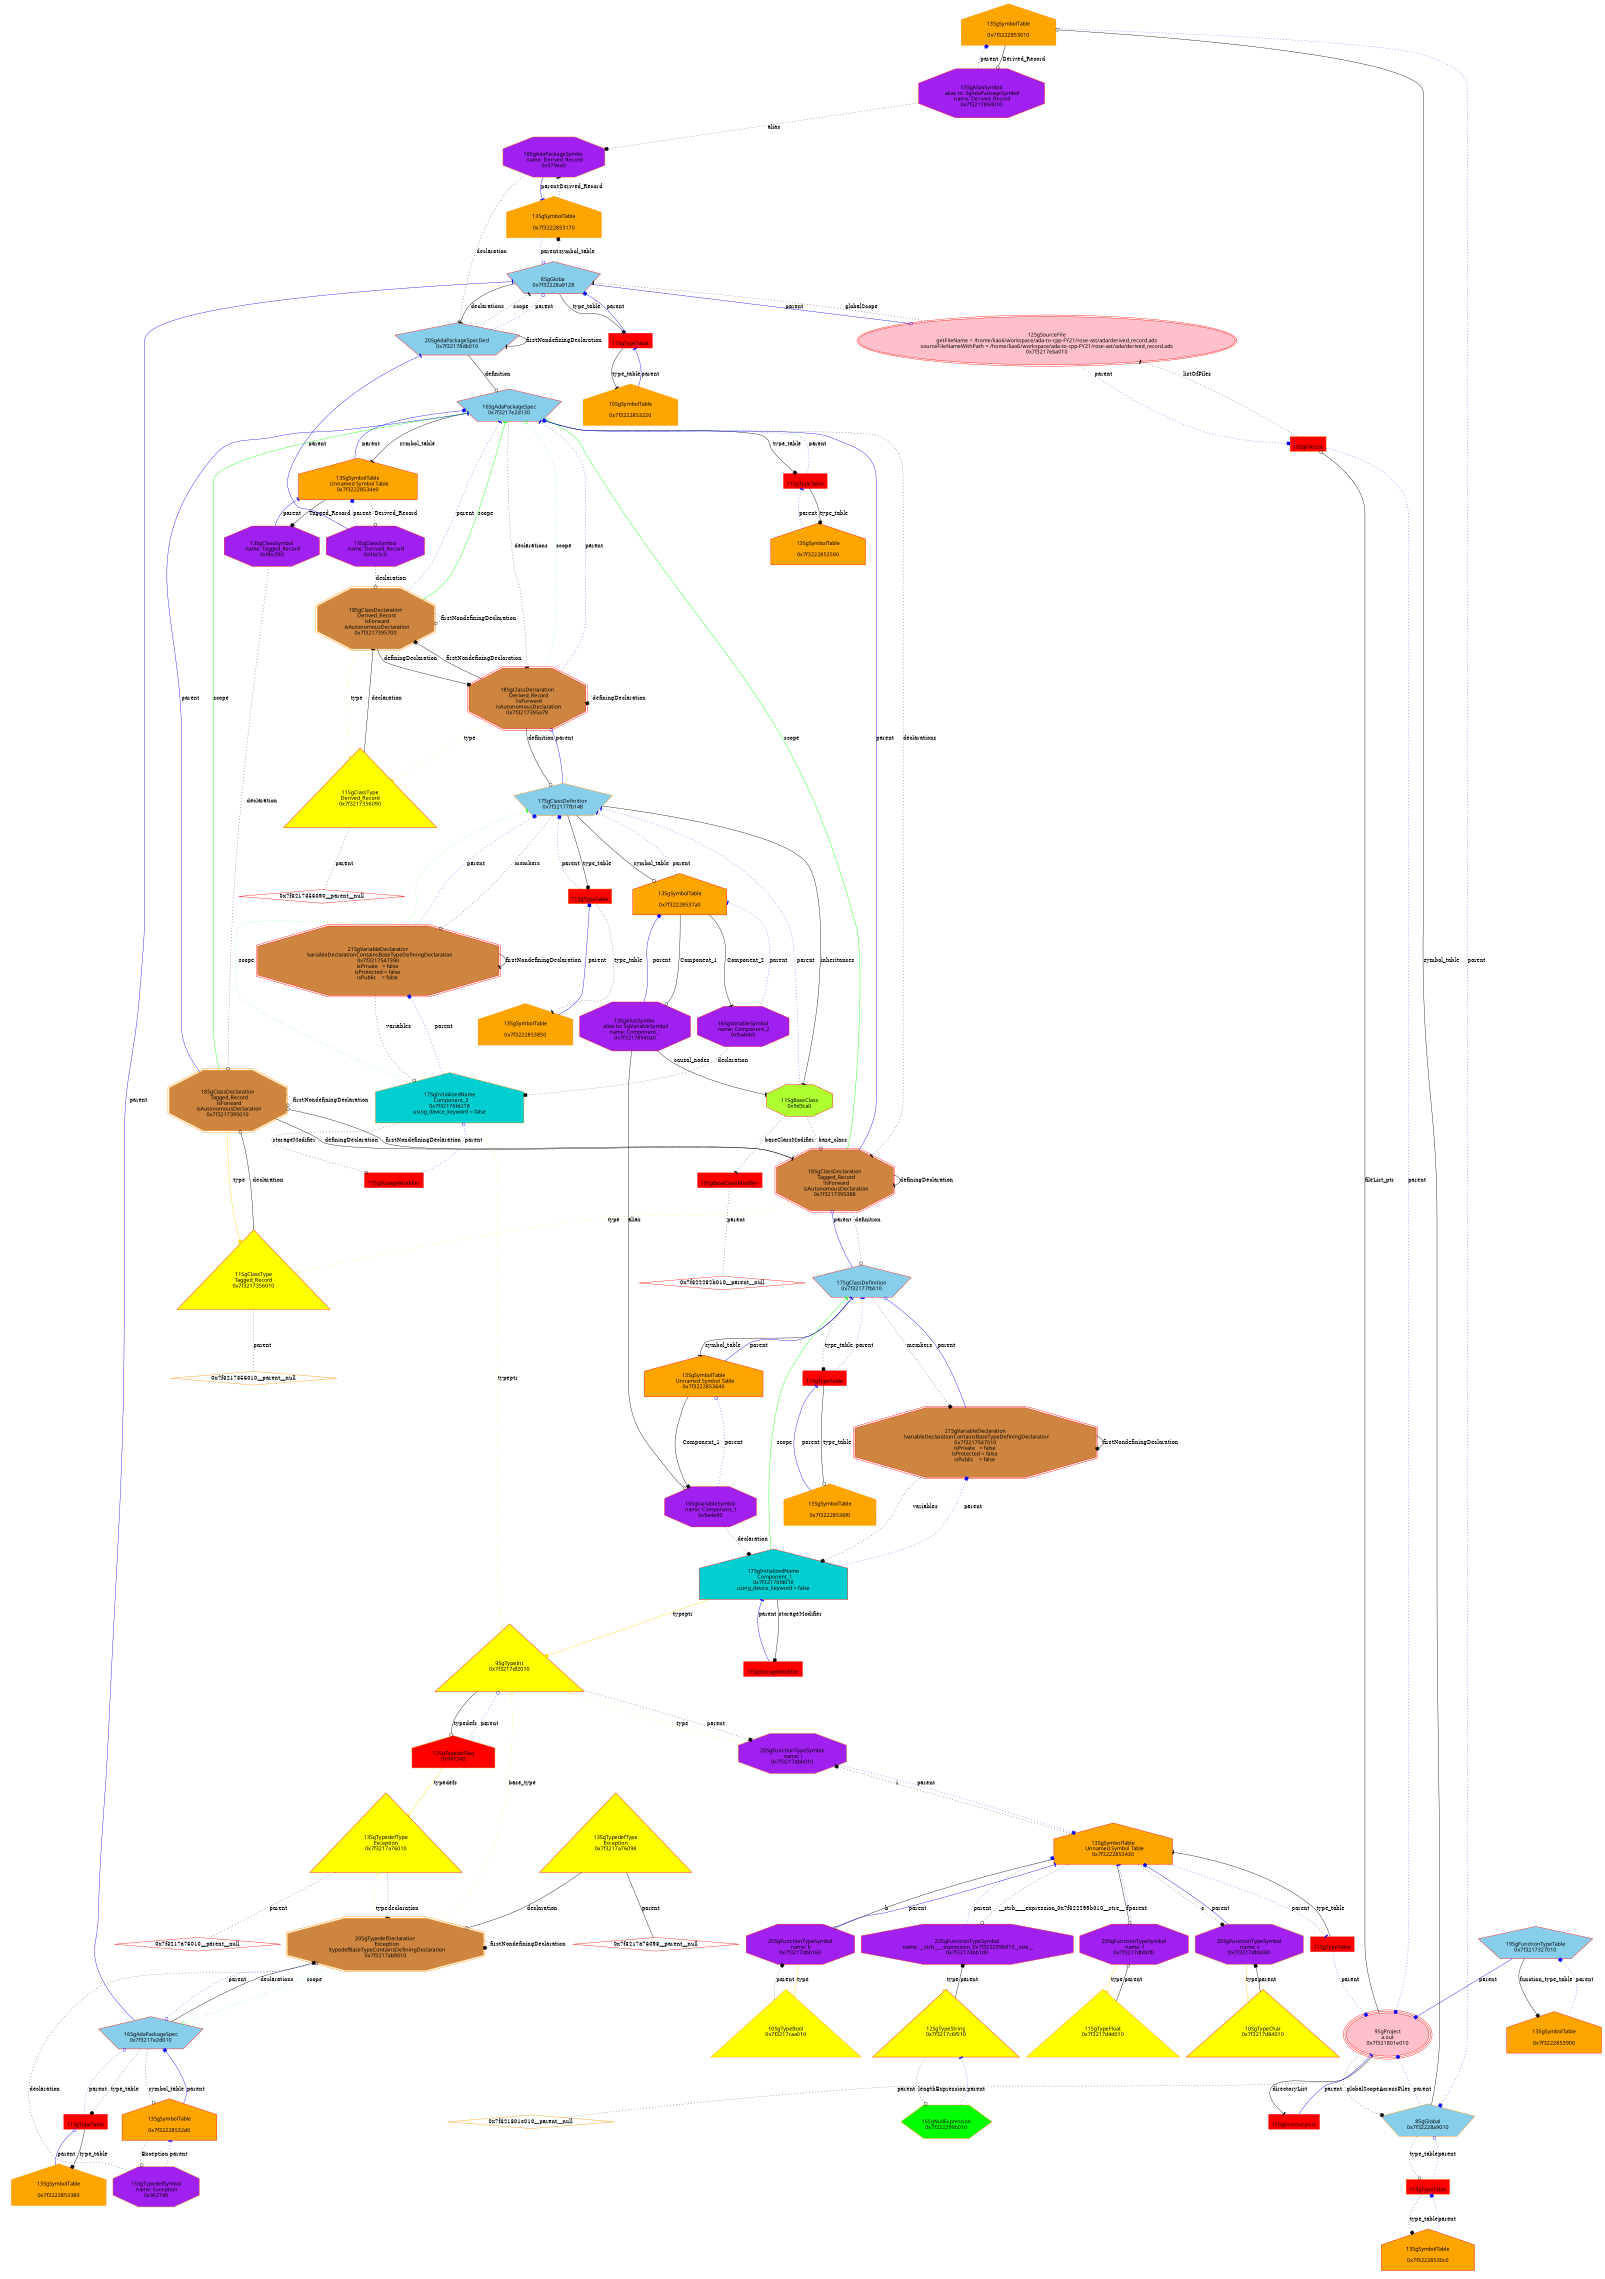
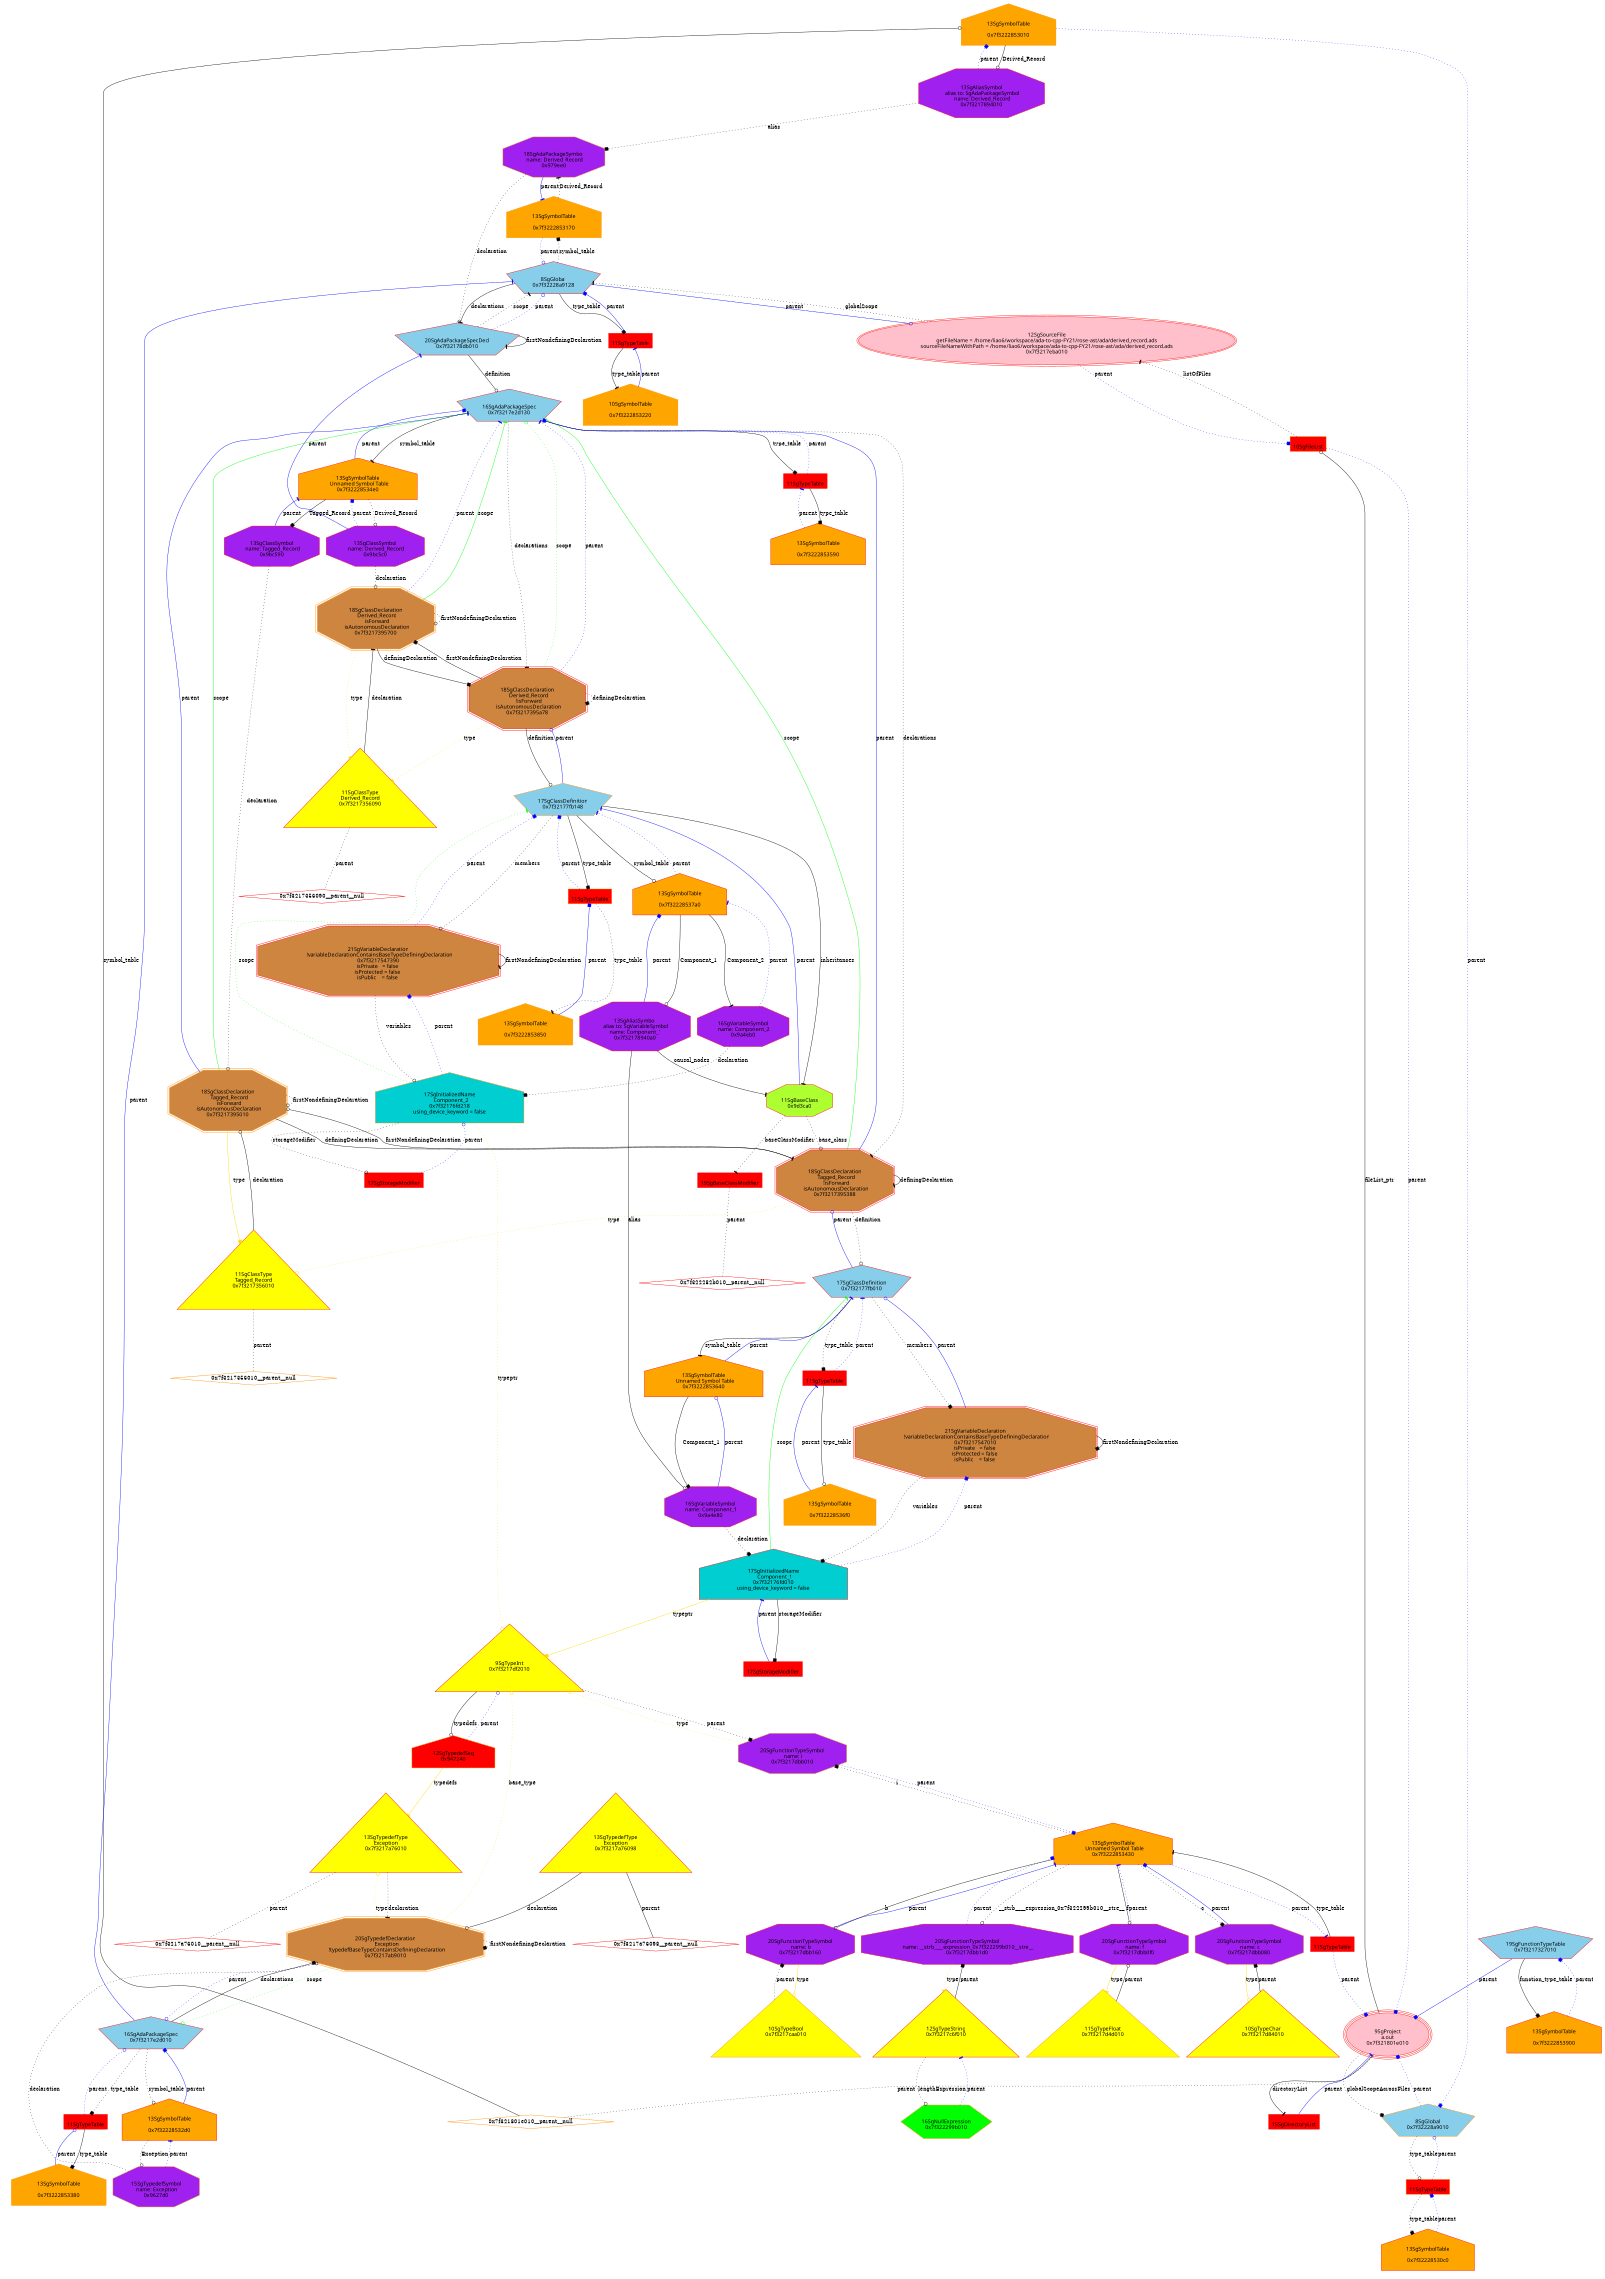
(771, 898) -> (771, 898)
(1423, 912) -> (103, 822)
(725, 1443) -> (725, 1443)
